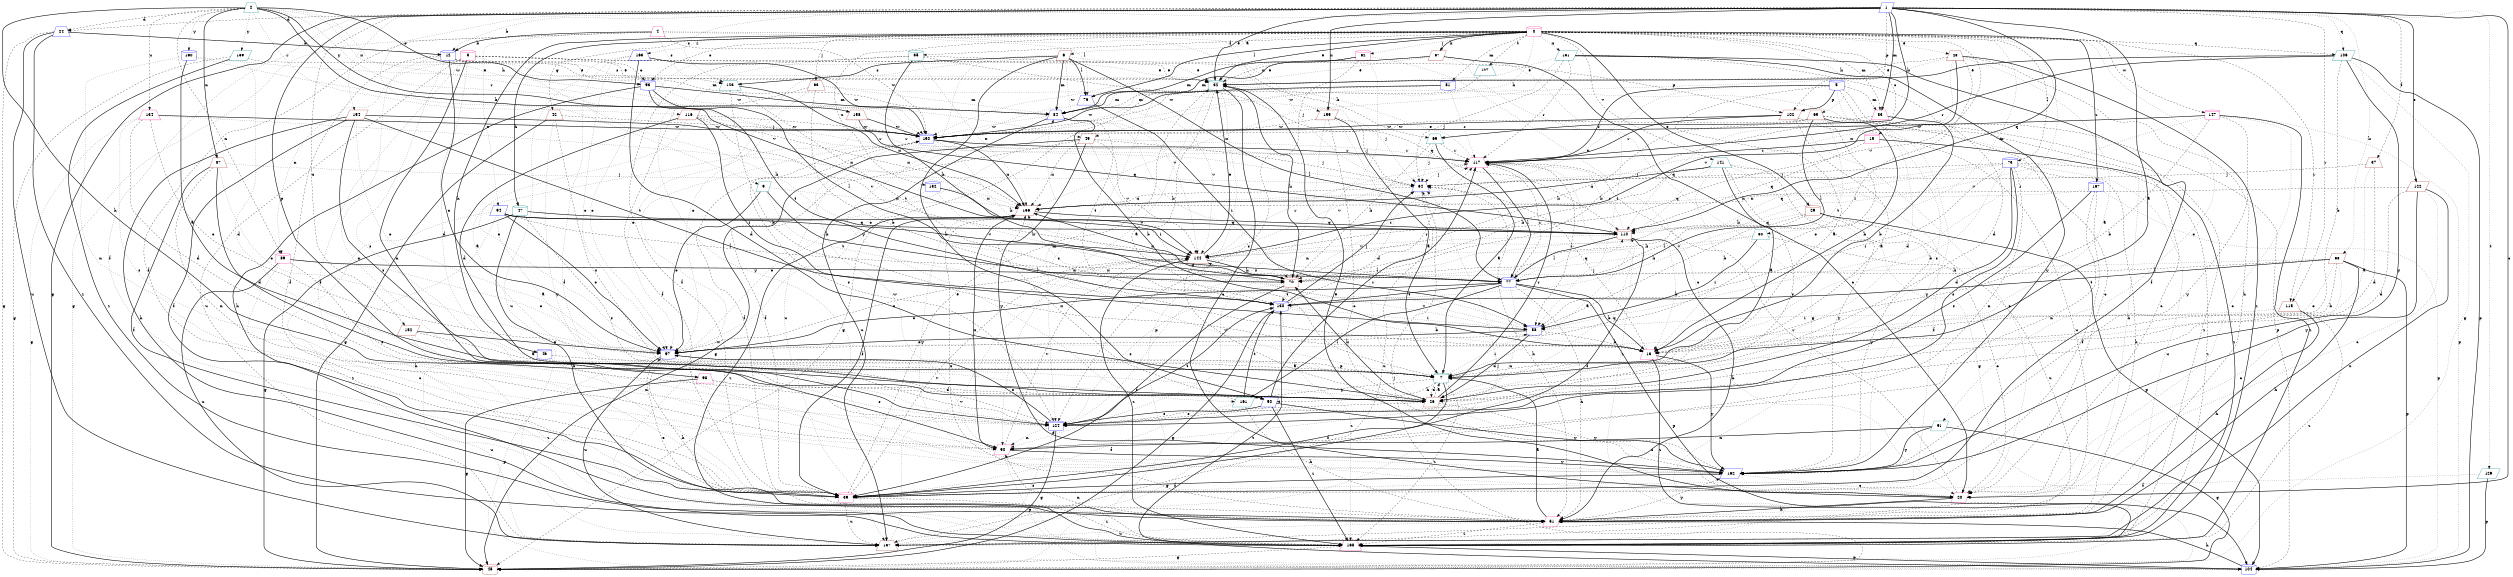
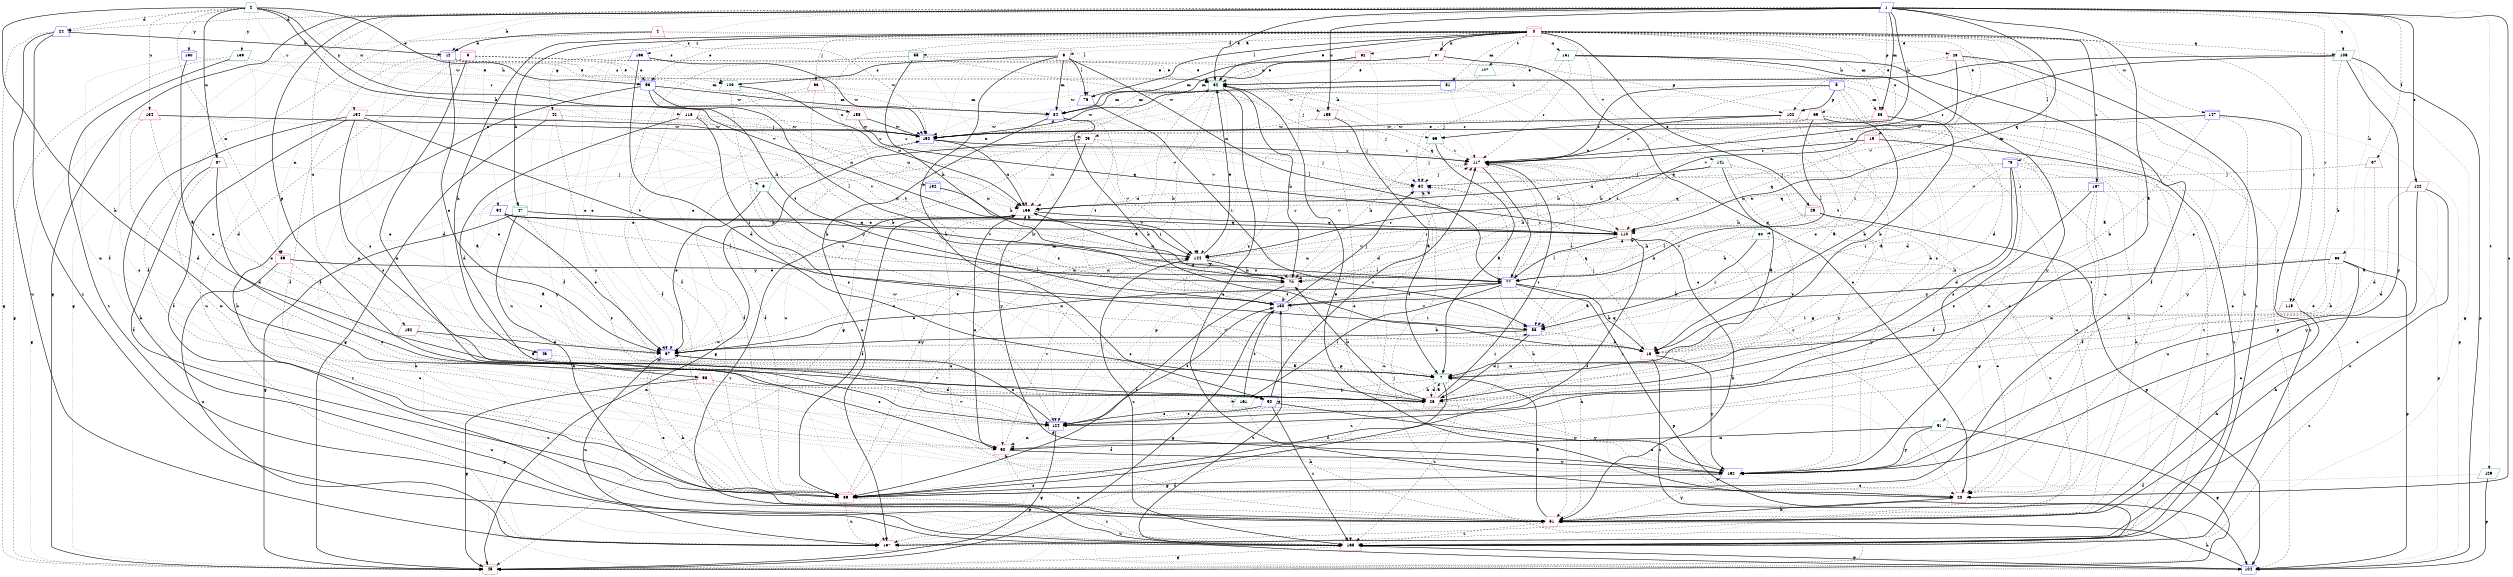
(2212, 115) -> (2212, 115)
